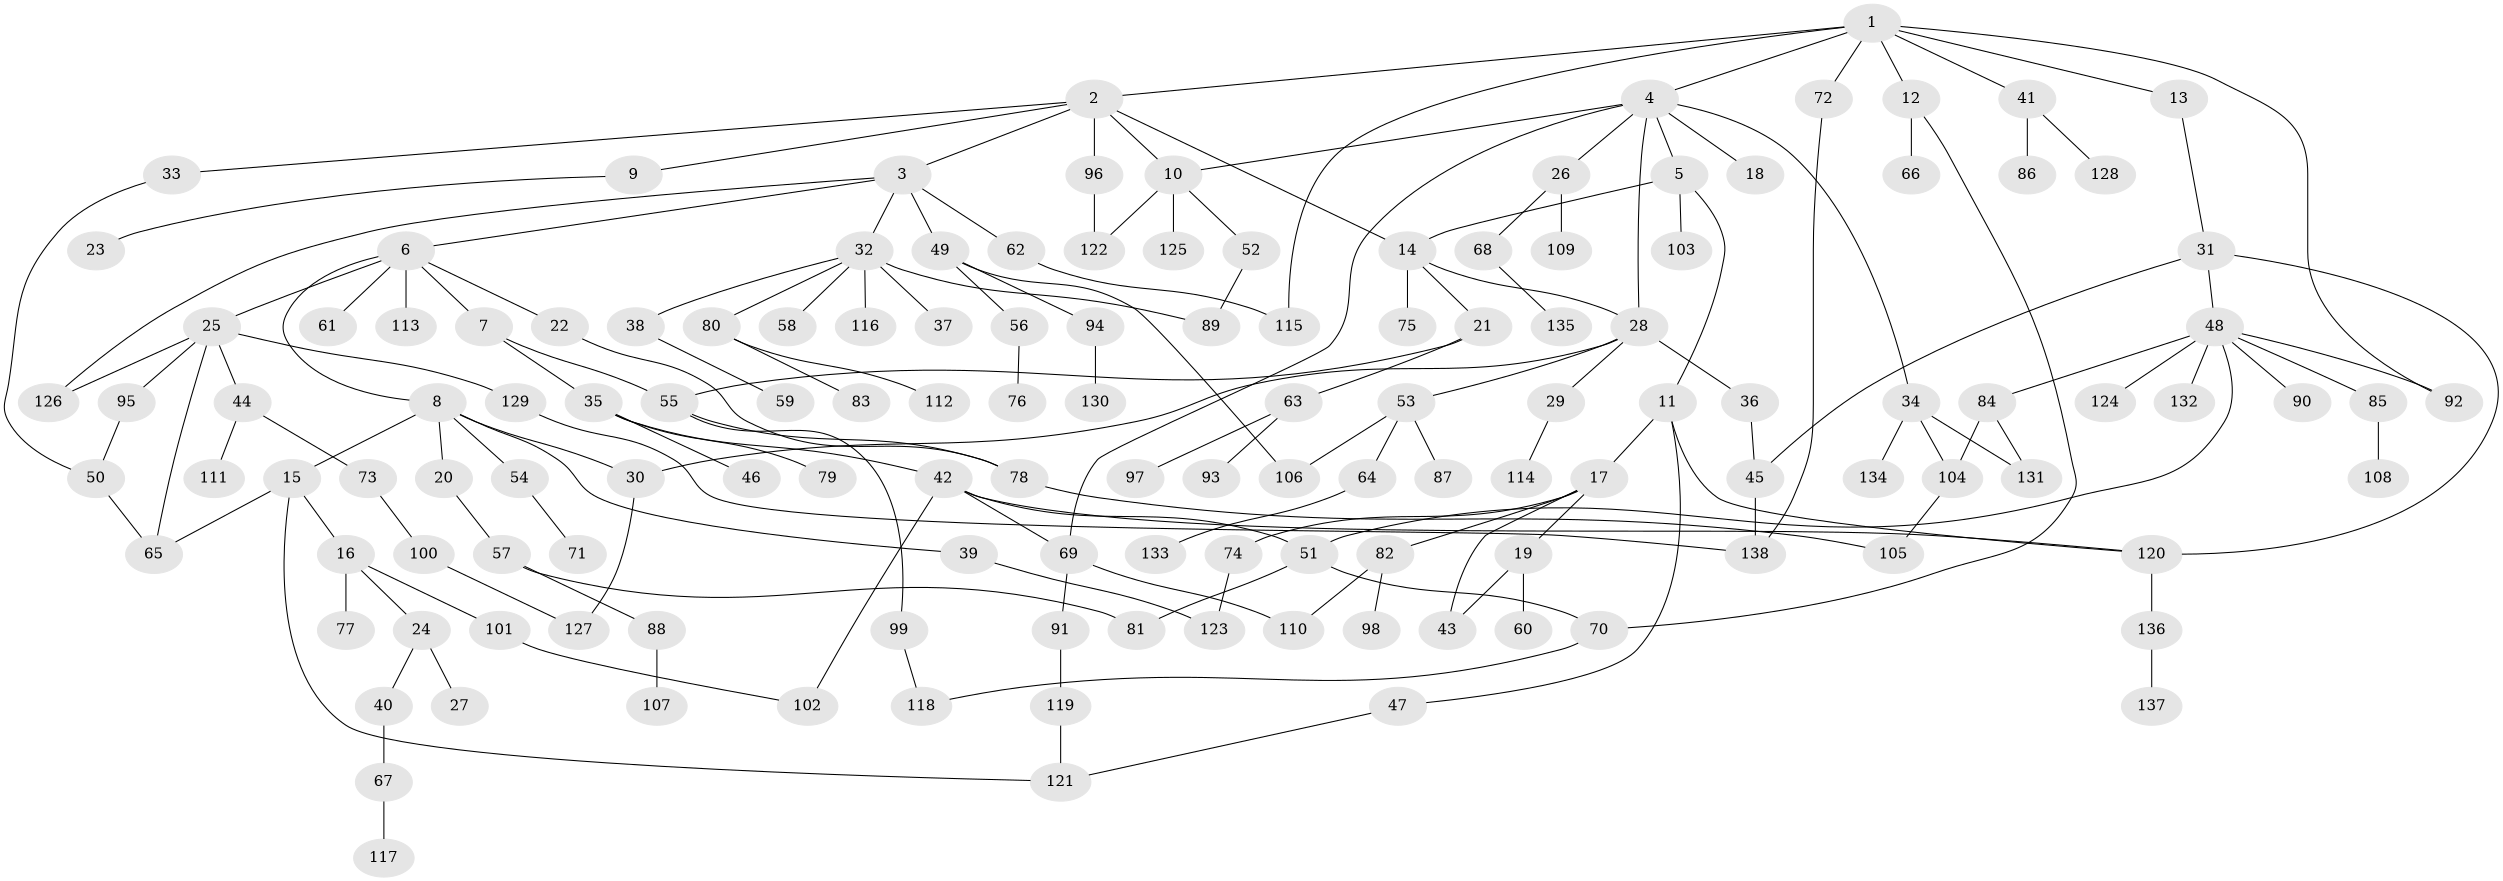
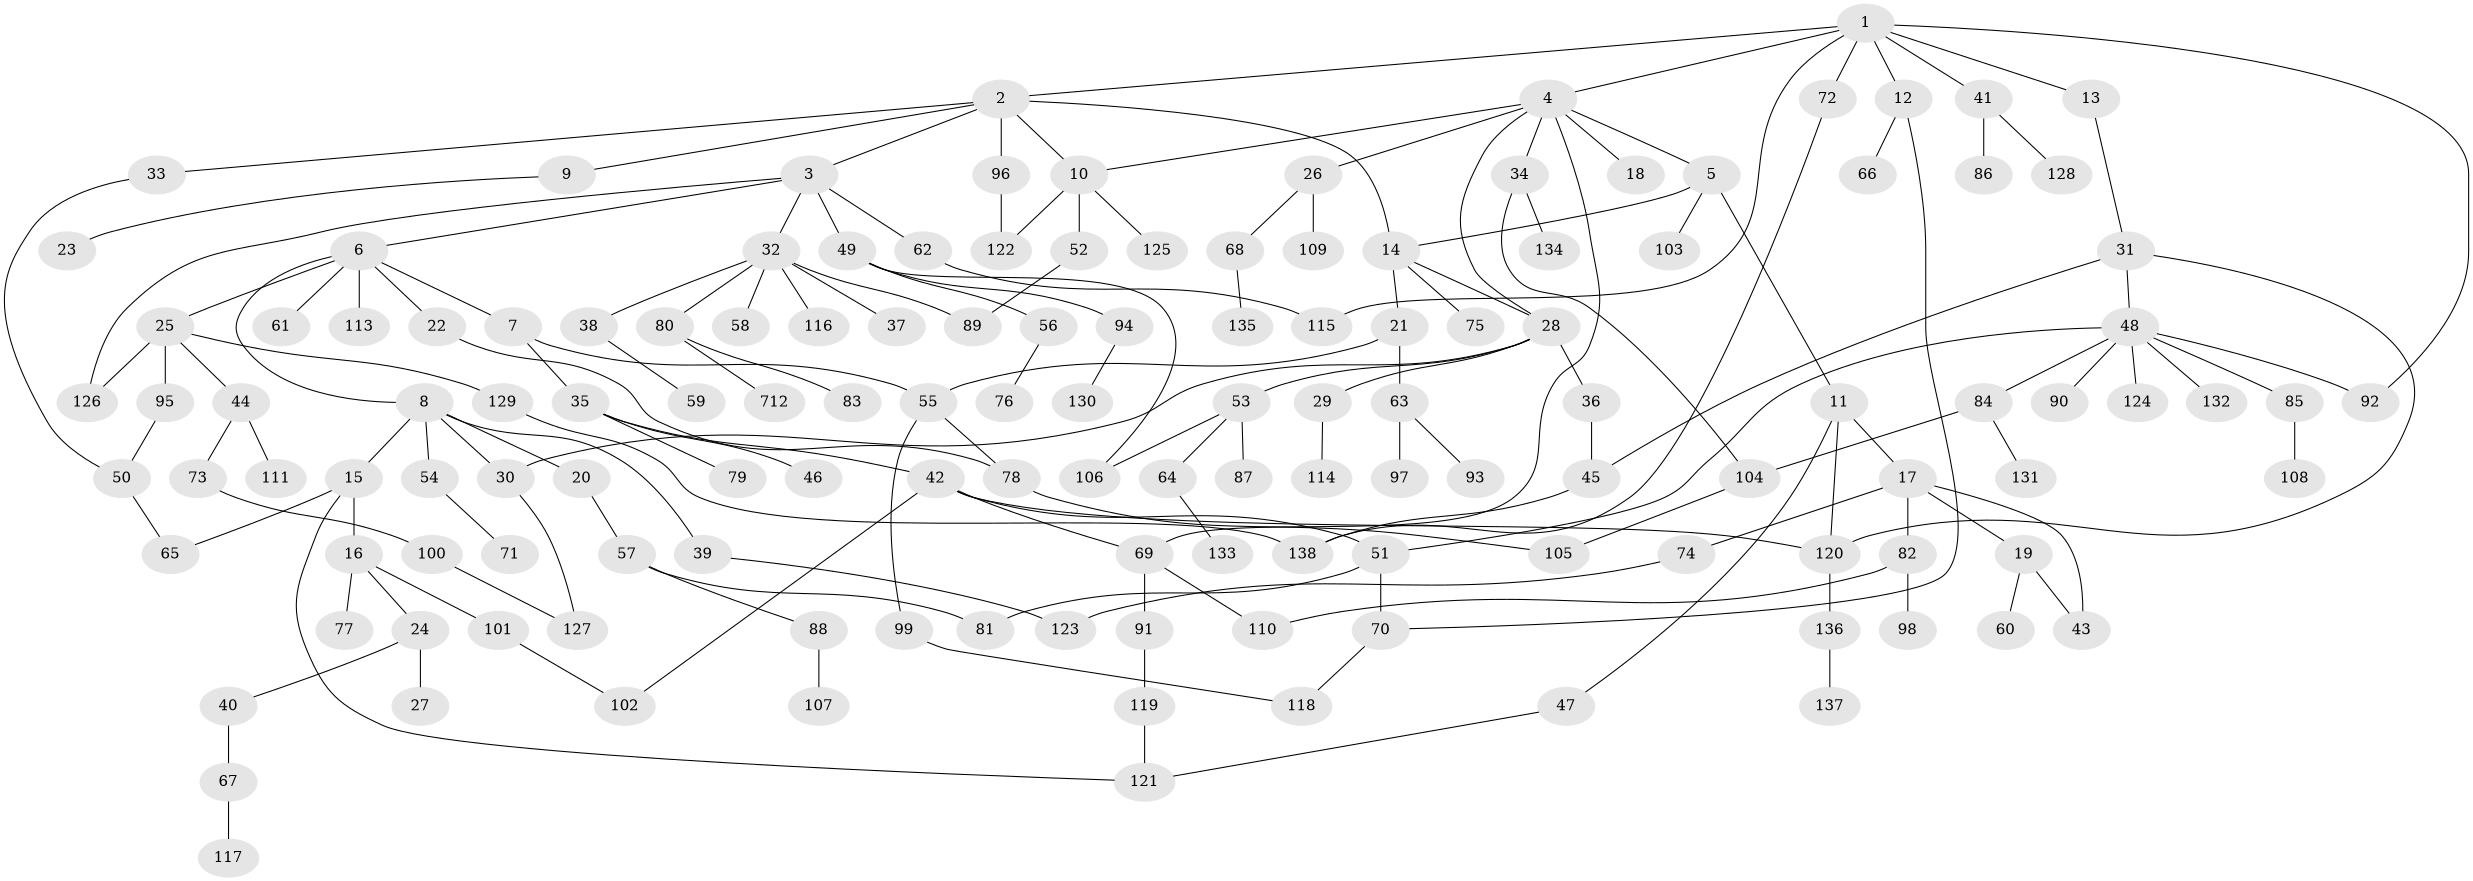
(939, 403) -> (775, 403)
(179, 440) -> none
(1977, 444) -> none
